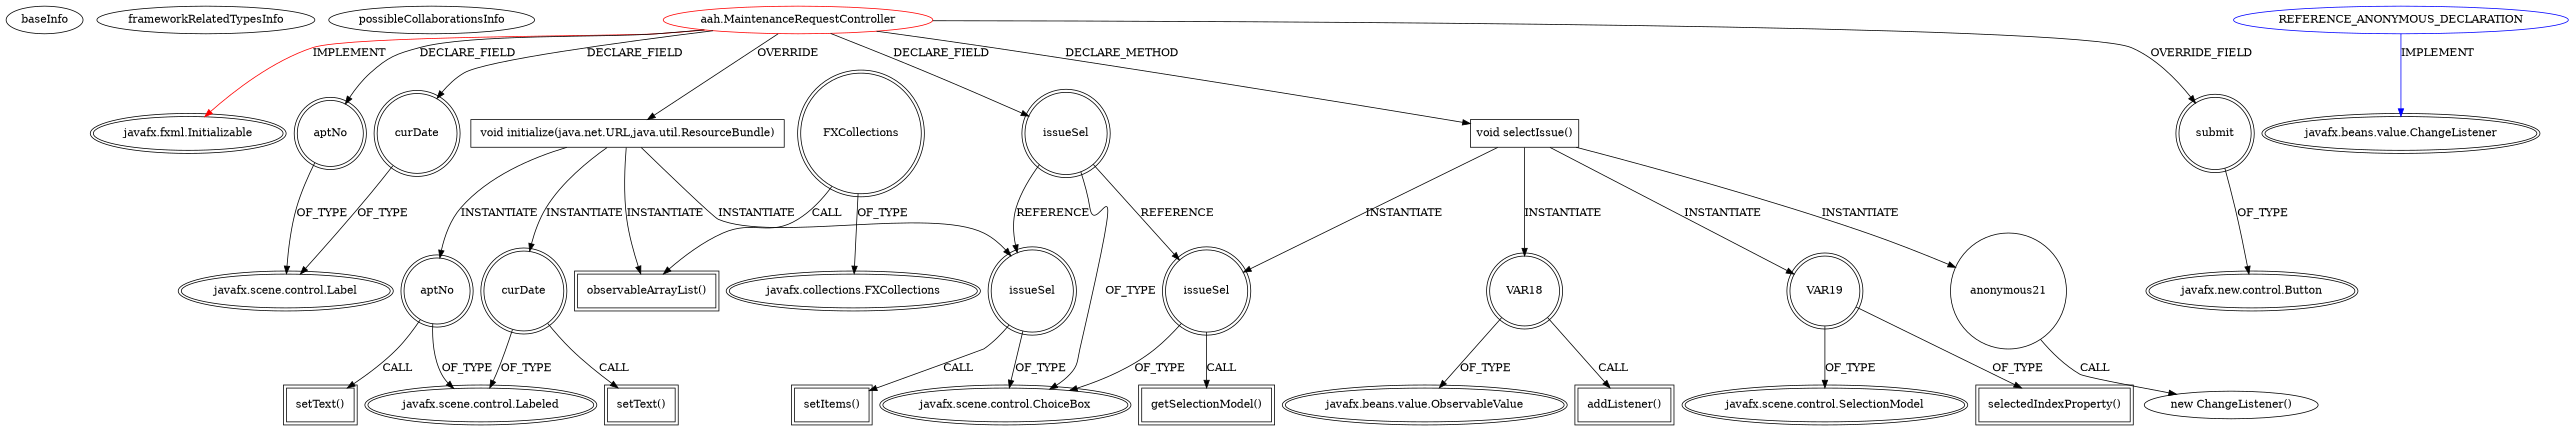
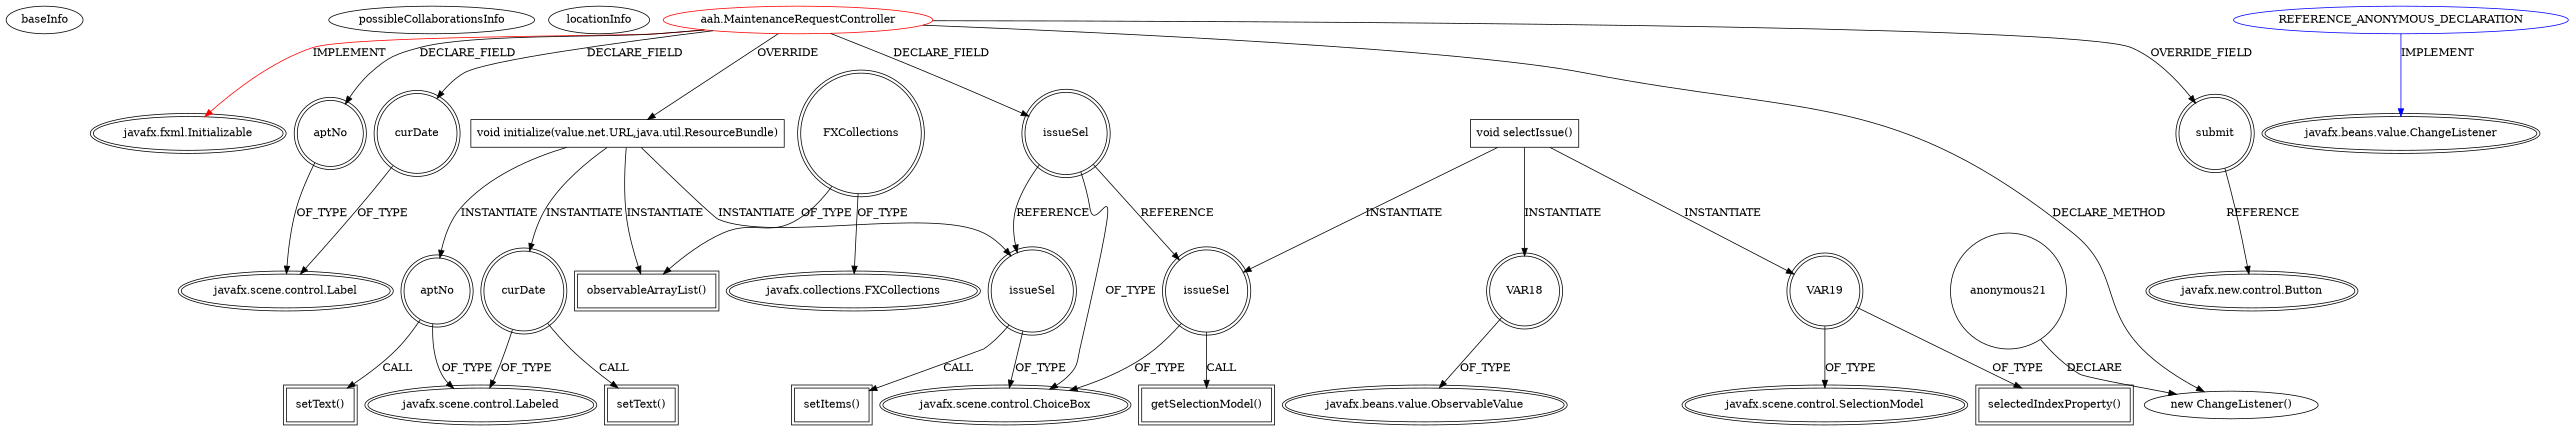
(206, 20) -> none
none -> (599, 20)
(1170, 75) -> (1616, 78)
(628, 133) -> (628, 133)
(1764, 200) -> none
(827, 214) -> (827, 214)
(2263, 214) -> (2263, 214)
(2095, 368) -> (2095, 368)
(1624, 405) -> none
